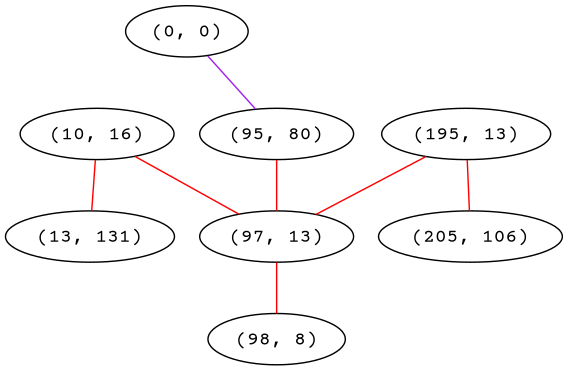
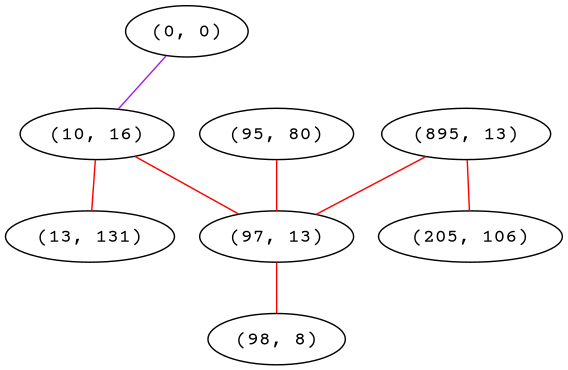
(232, 82) -> (142, 82)
(466, 134) -> (466, 134)
